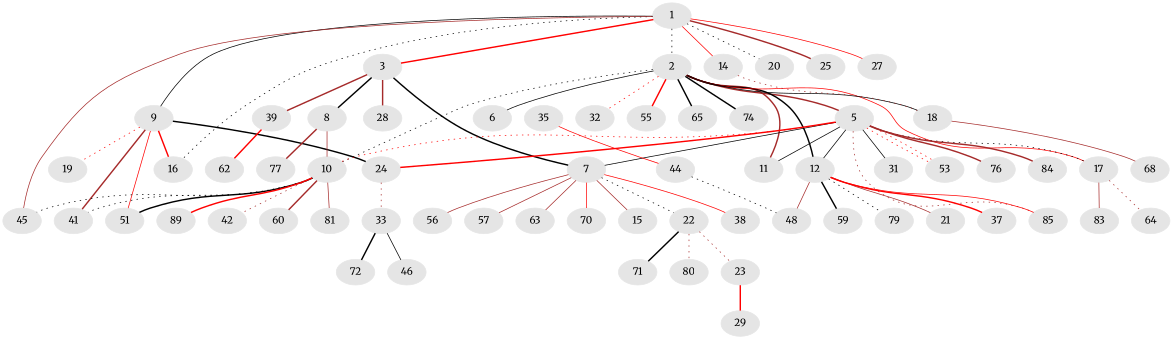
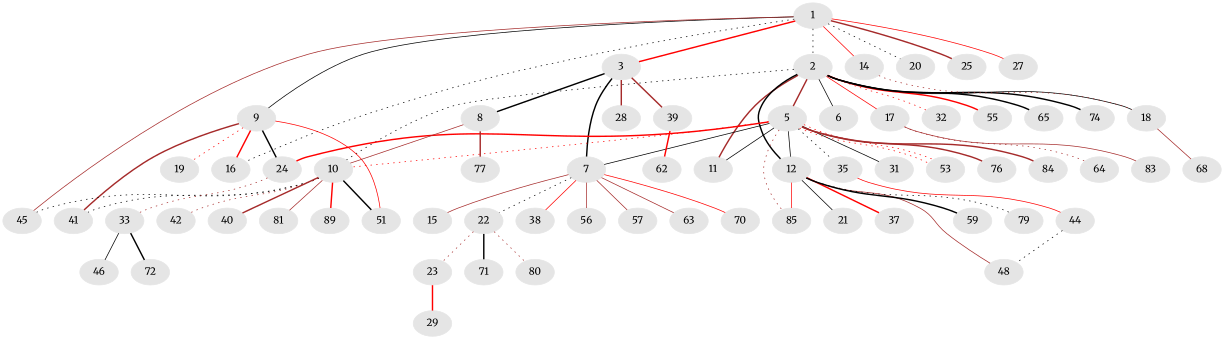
(988, 144) -> (815, 144)
(881, 194) -> (817, 195)
(279, 221) -> (227, 221)
